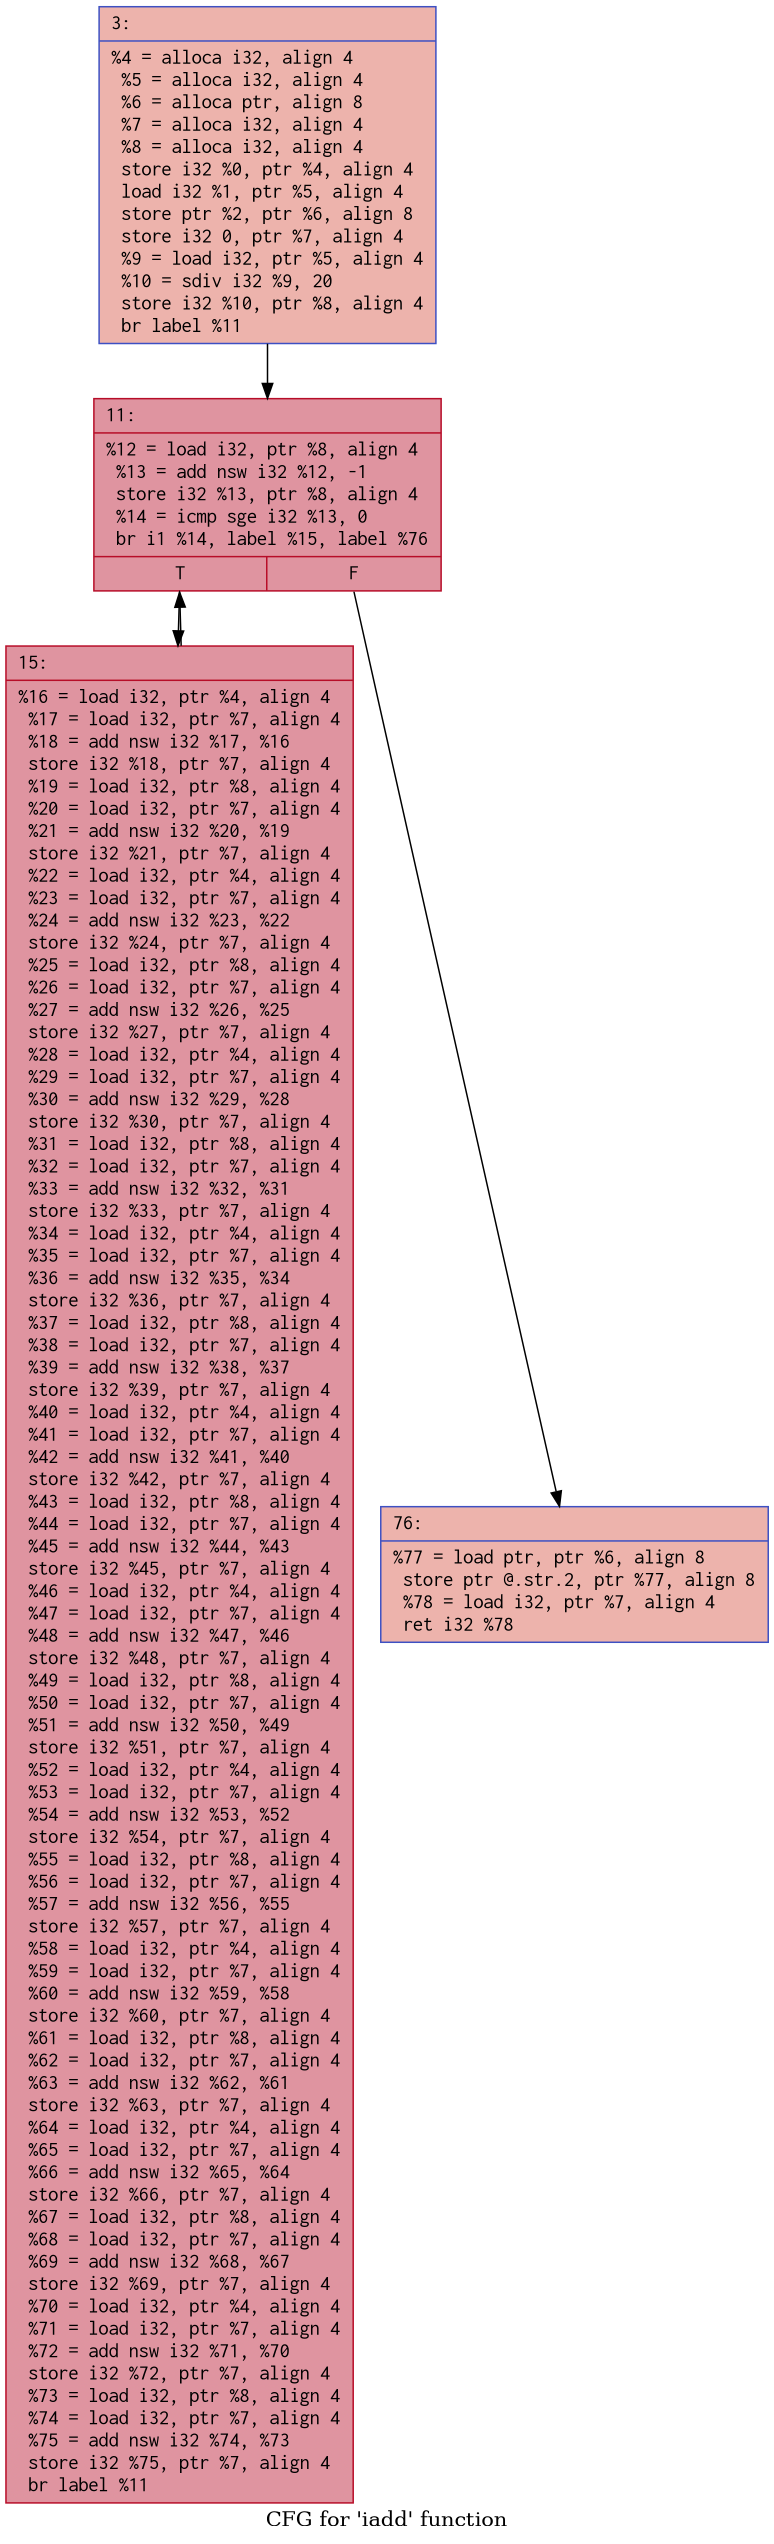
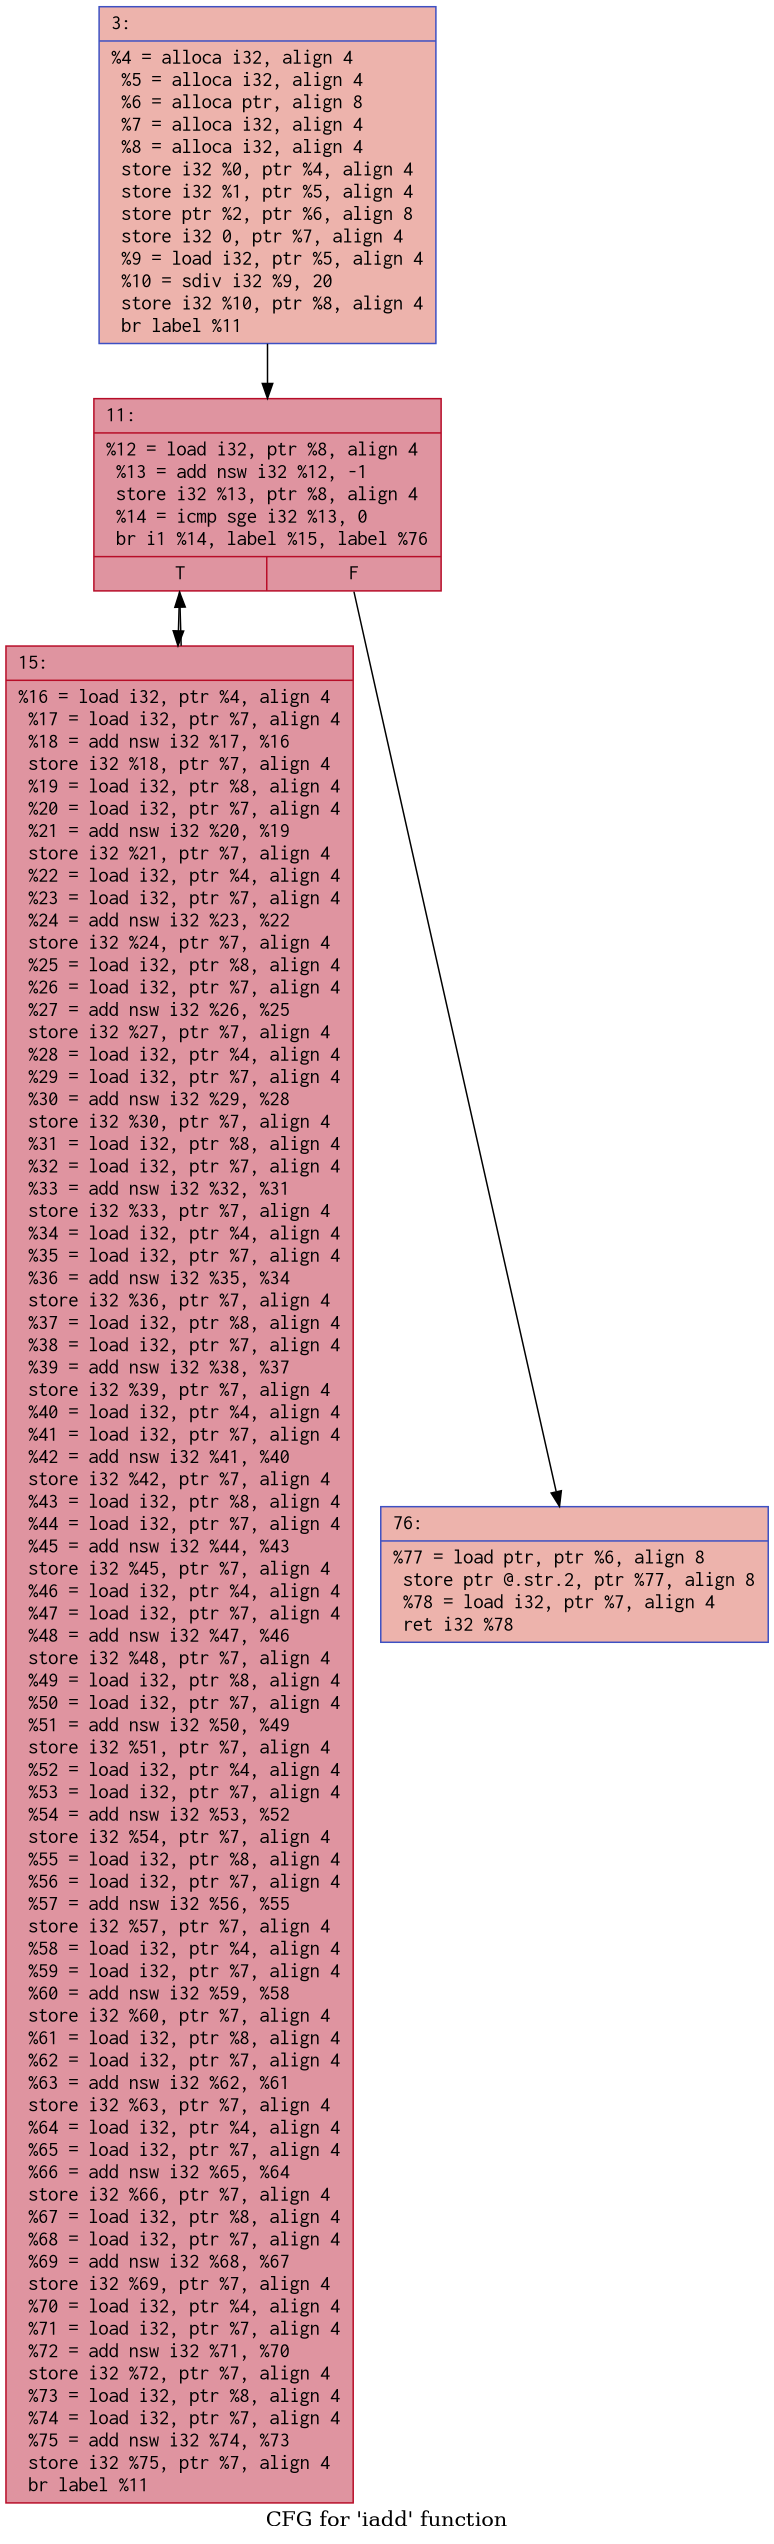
(257, 192) -> (262, 192)
